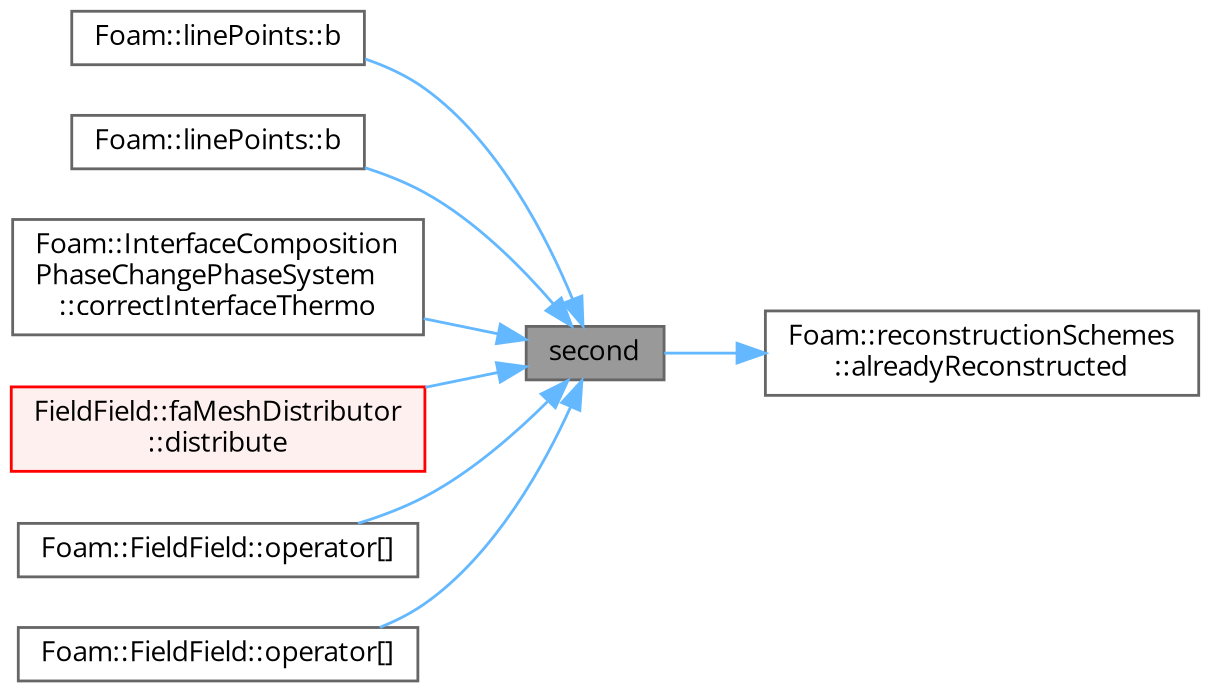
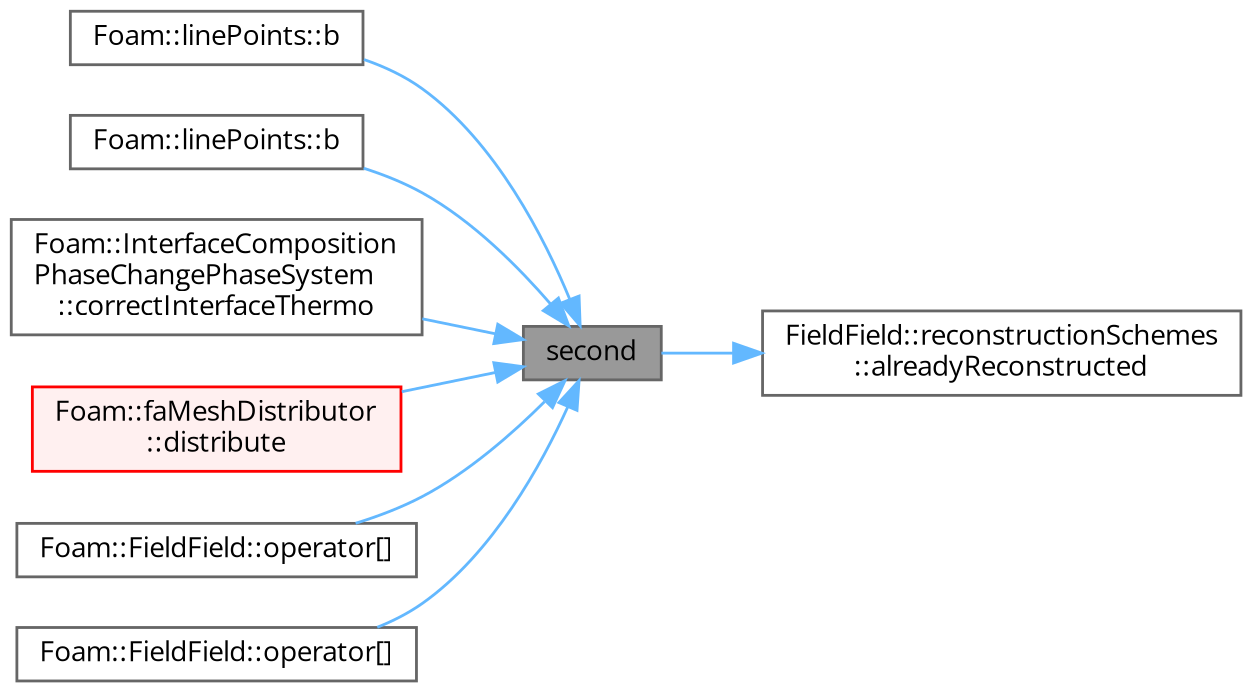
(982, 353) -> (1002, 353)
(218, 429) -> (217, 429)
